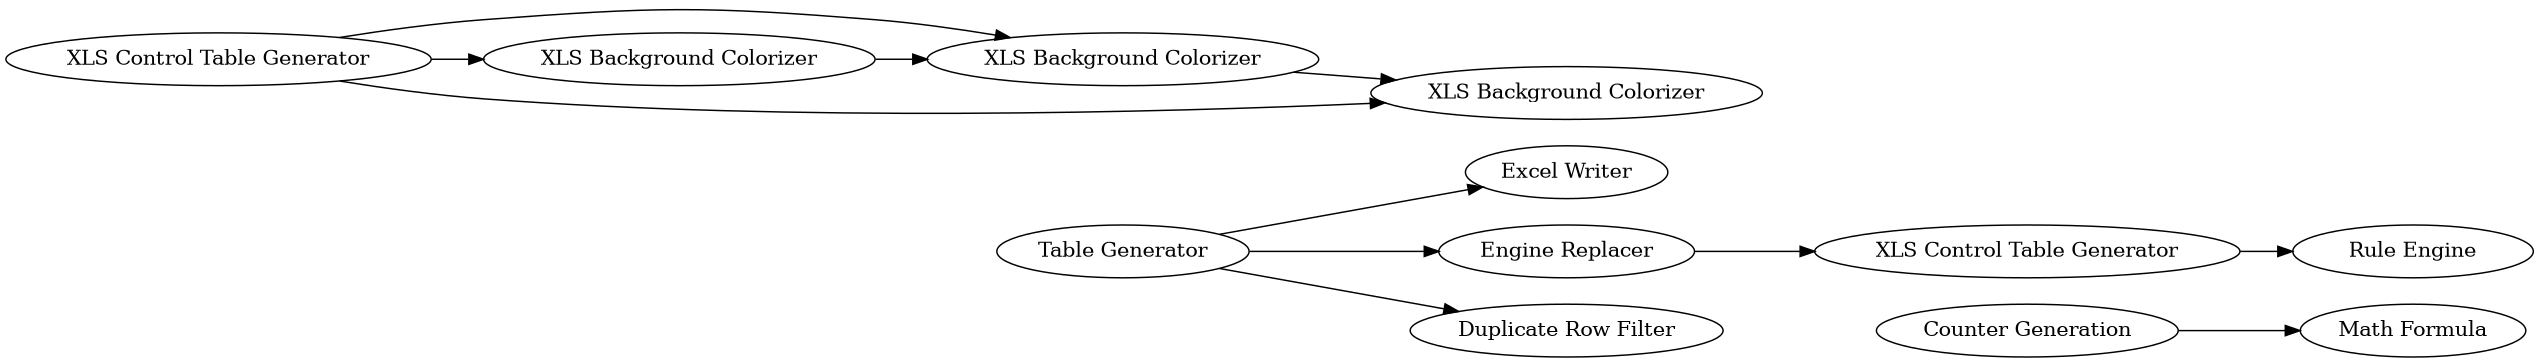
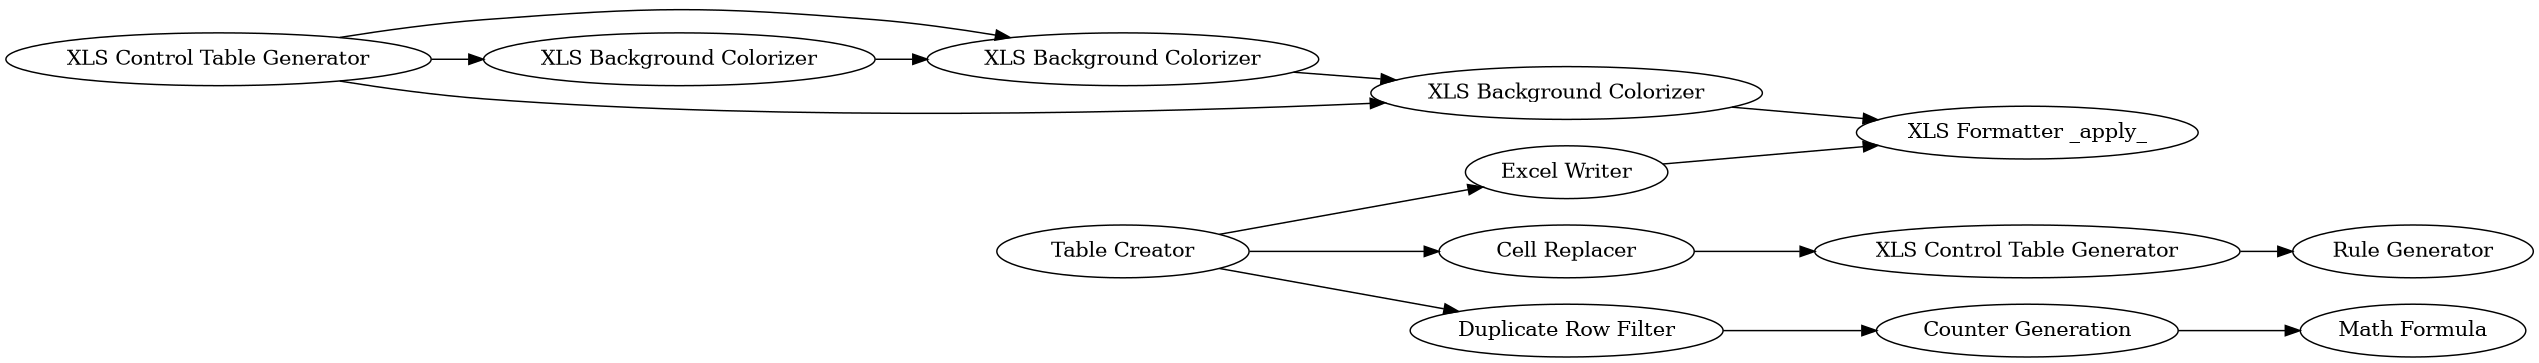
none -> (2027, 133)
(1123, 251) -> (1123, 251)
(1567, 251) -> (1567, 251)
(2413, 251) -> (2413, 251)
none -> (1792, 331)
